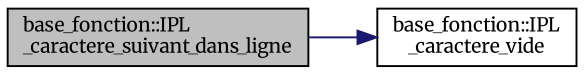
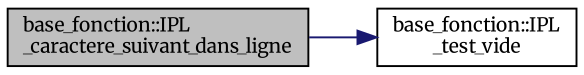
(477, 37) -> (477, 37)
